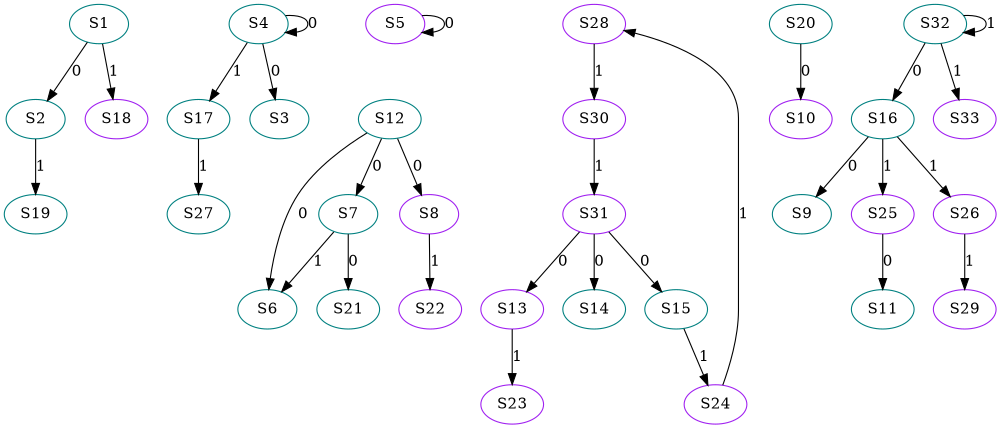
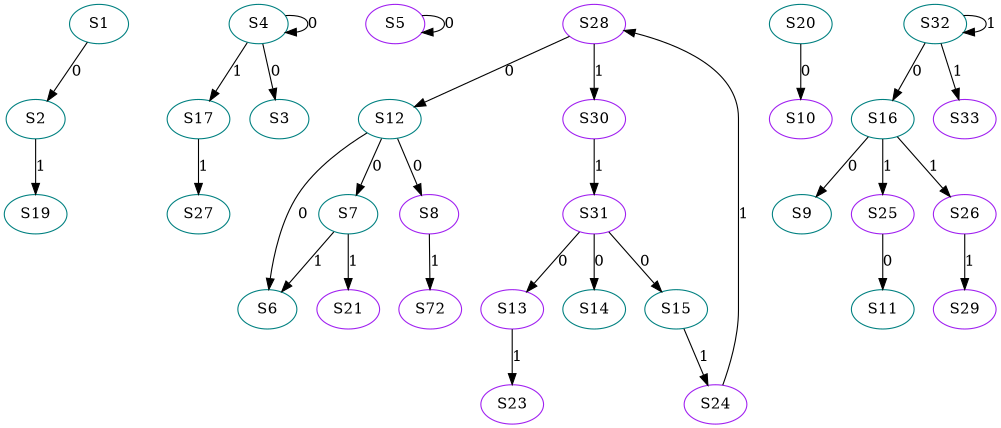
none -> (497, 69)
(117, 119) -> none
(354, 262) -> (354, 262)
(348, 309) -> (348, 309)
(430, 309) -> (430, 309)
